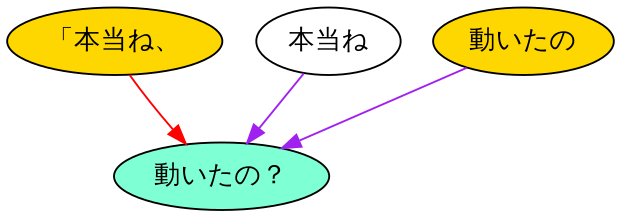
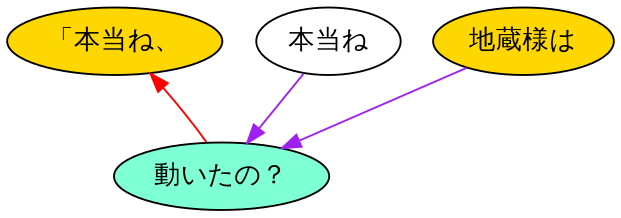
(523, 41) -> (523, 41)
(151, 103) -> (186, 115)
